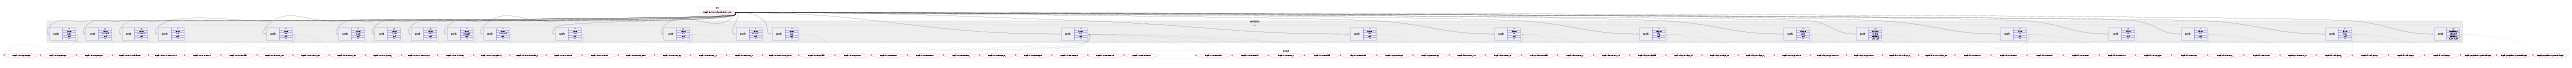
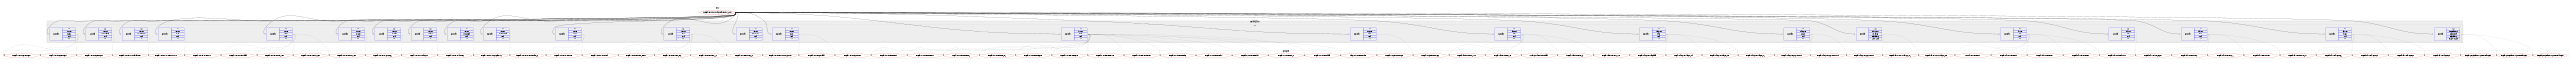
(419, 56) -> (419, 56)
none -> (1177, 56)
(1792, 56) -> (1792, 56)
(1972, 56) -> (1972, 56)
(2297, 56) -> (2297, 56)
